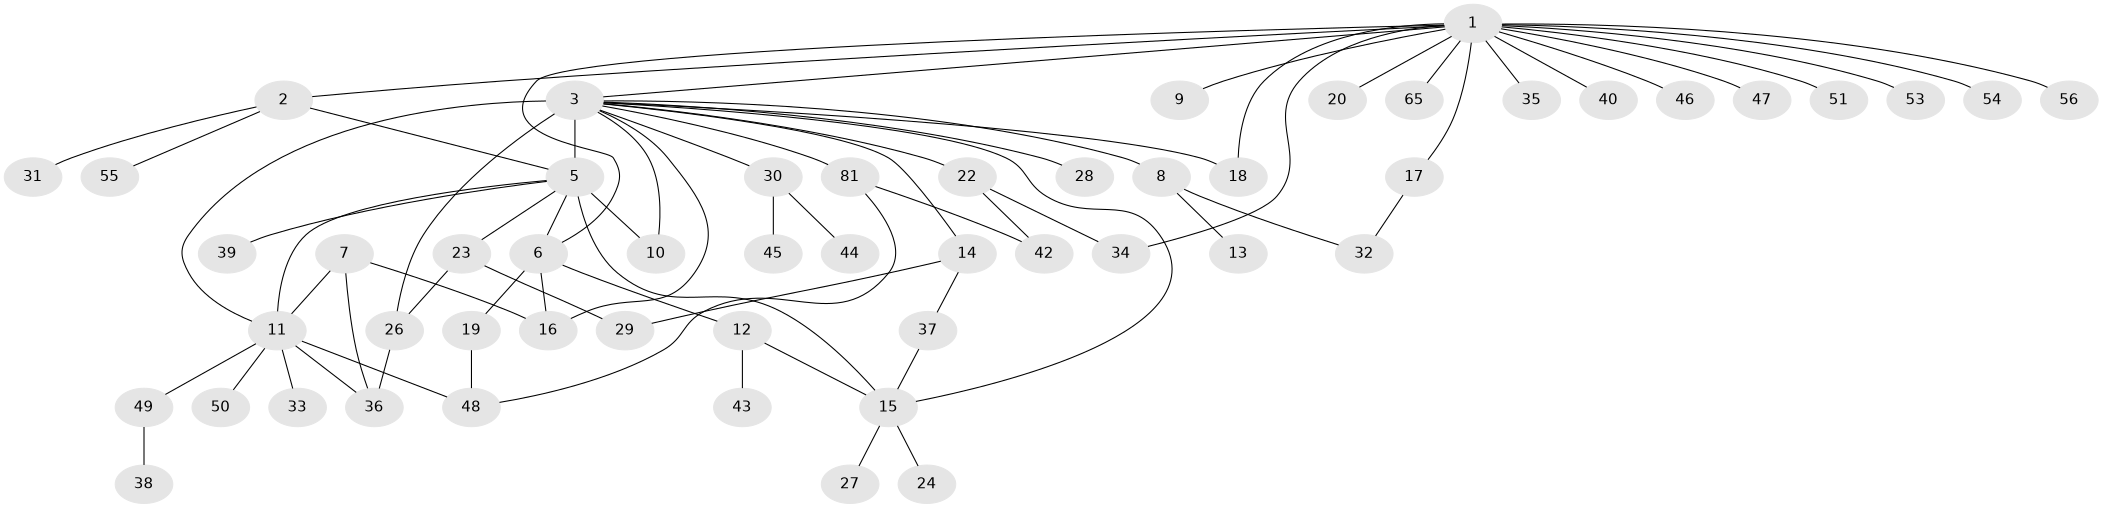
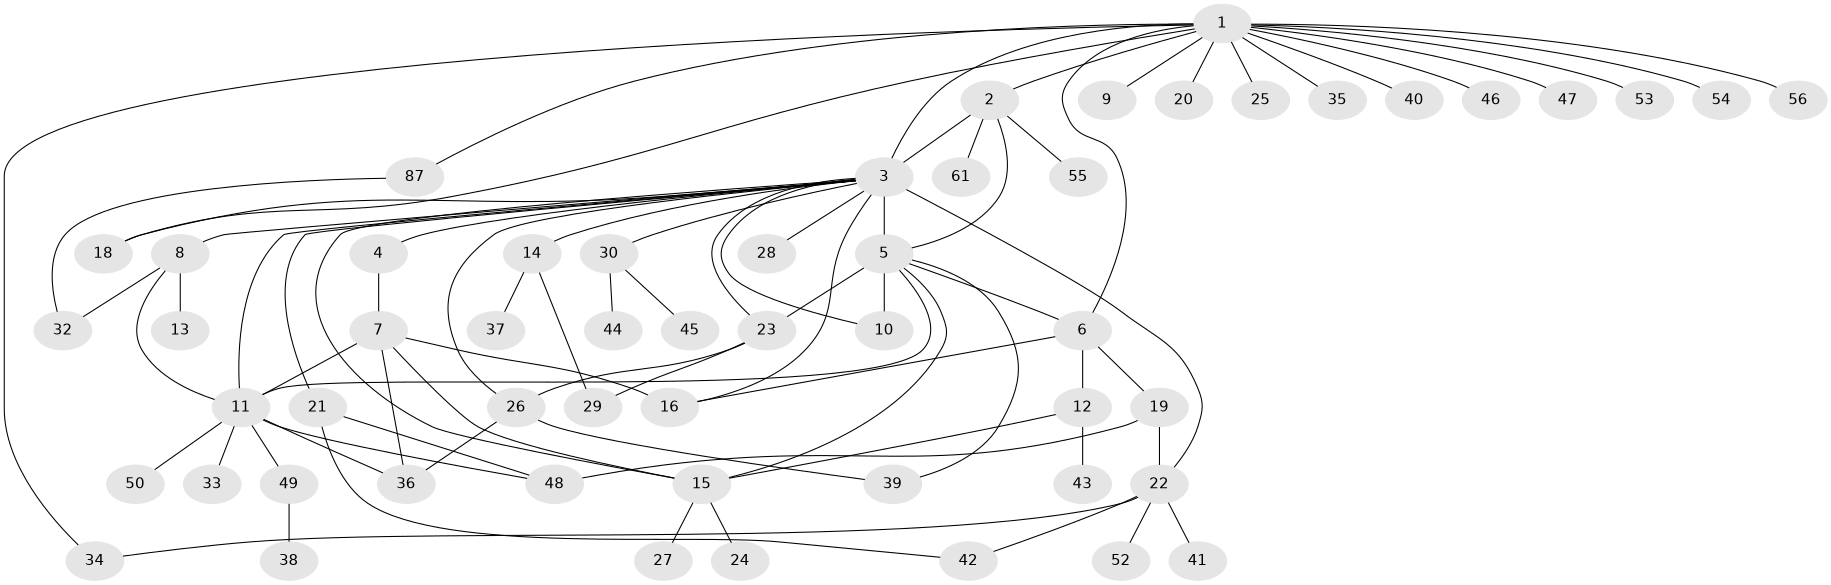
(1414, 100) -> (1261, 100)
(1839, 100) -> none
none -> (937, 139)
(33, 177) -> (961, 177)
(850, 177) -> (318, 407)
(1414, 177) -> (415, 177)
none -> (729, 222)
none -> (379, 254)
none -> (142, 351)
(908, 369) -> (511, 440)
none -> (1159, 446)
none -> (692, 454)
none -> (1121, 561)
none -> (1198, 561)
